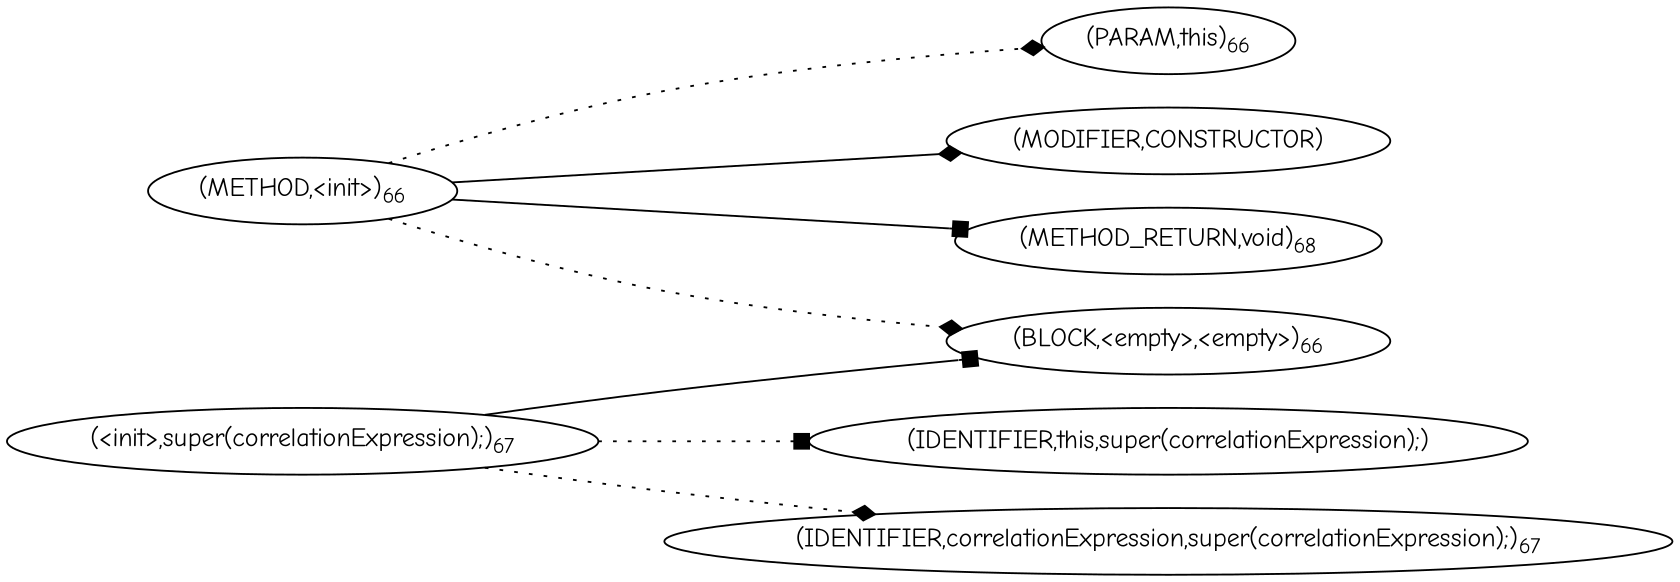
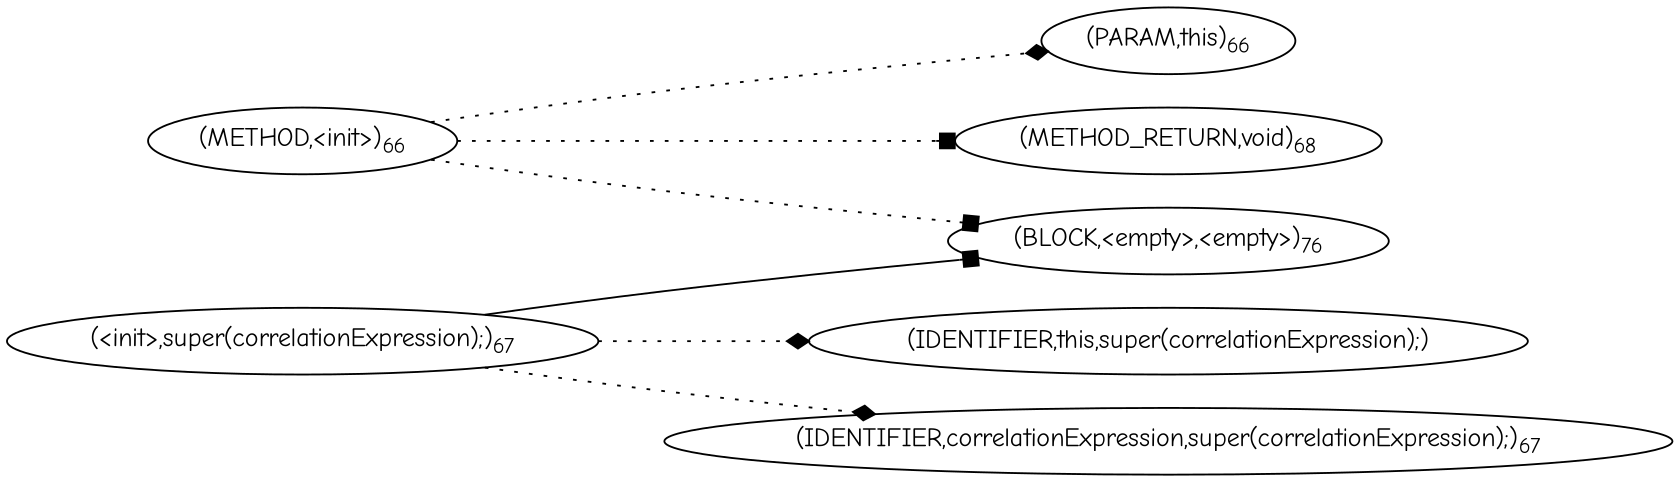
(1168, 141) -> none
(701, 214) -> (697, 141)
(661, 290) -> (695, 195)
(1312, 338) -> (1312, 238)
(694, 441) -> (692, 341)
